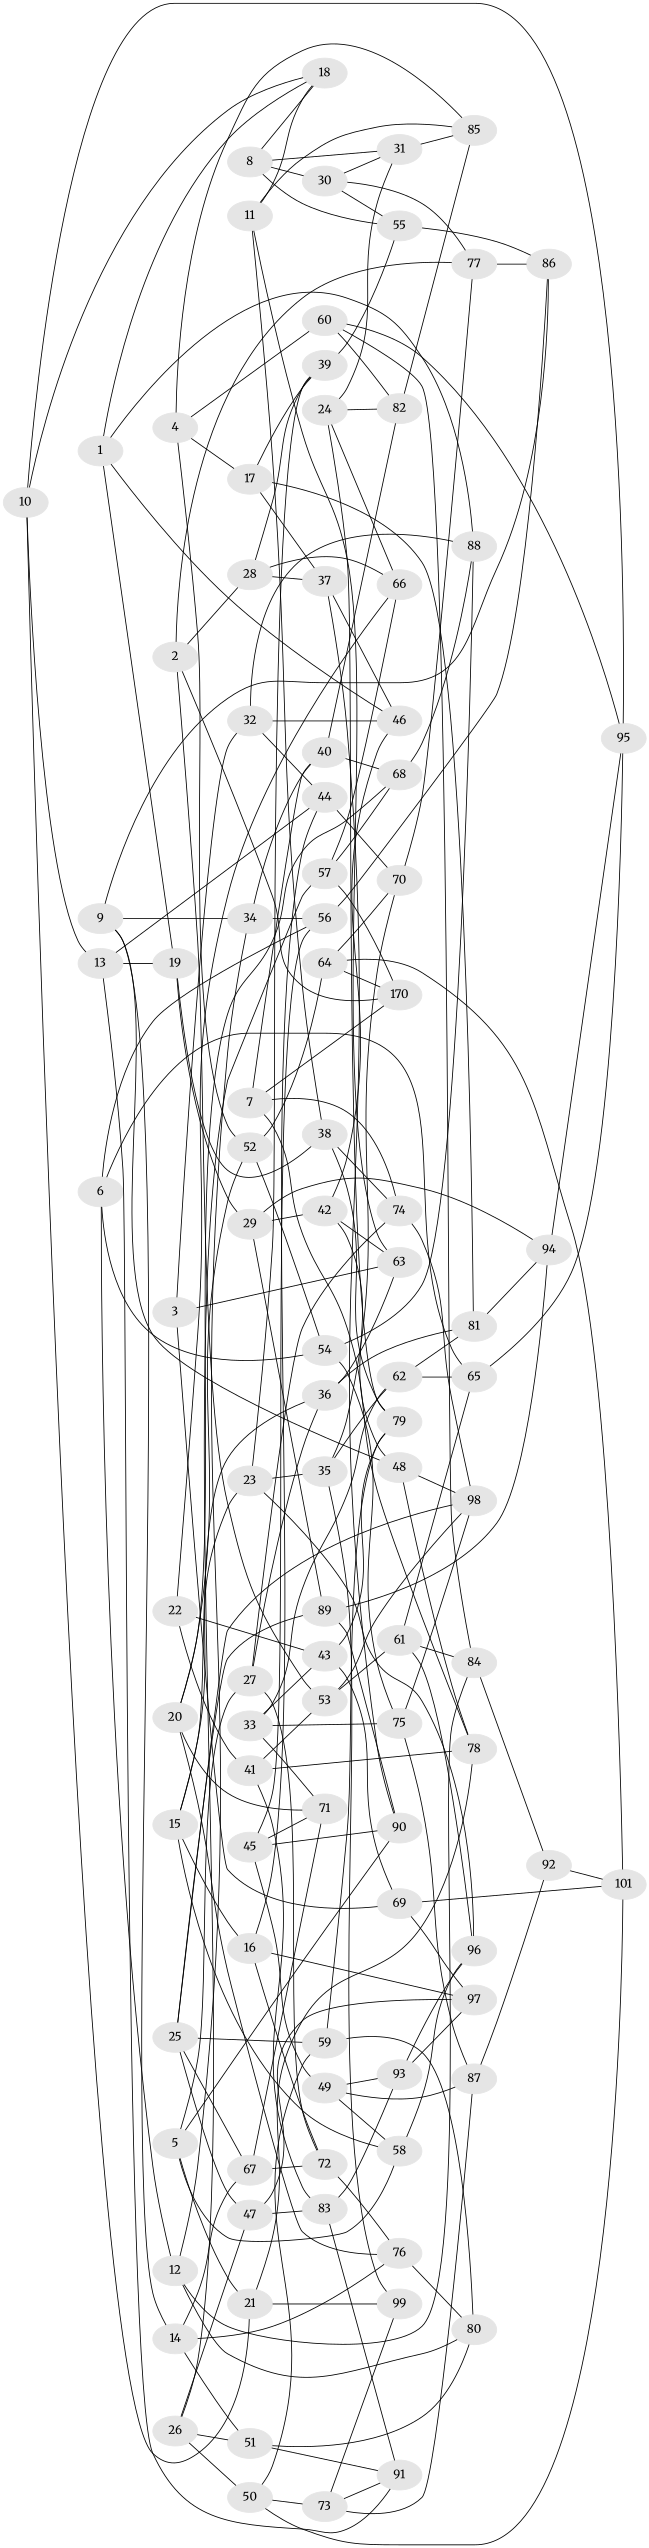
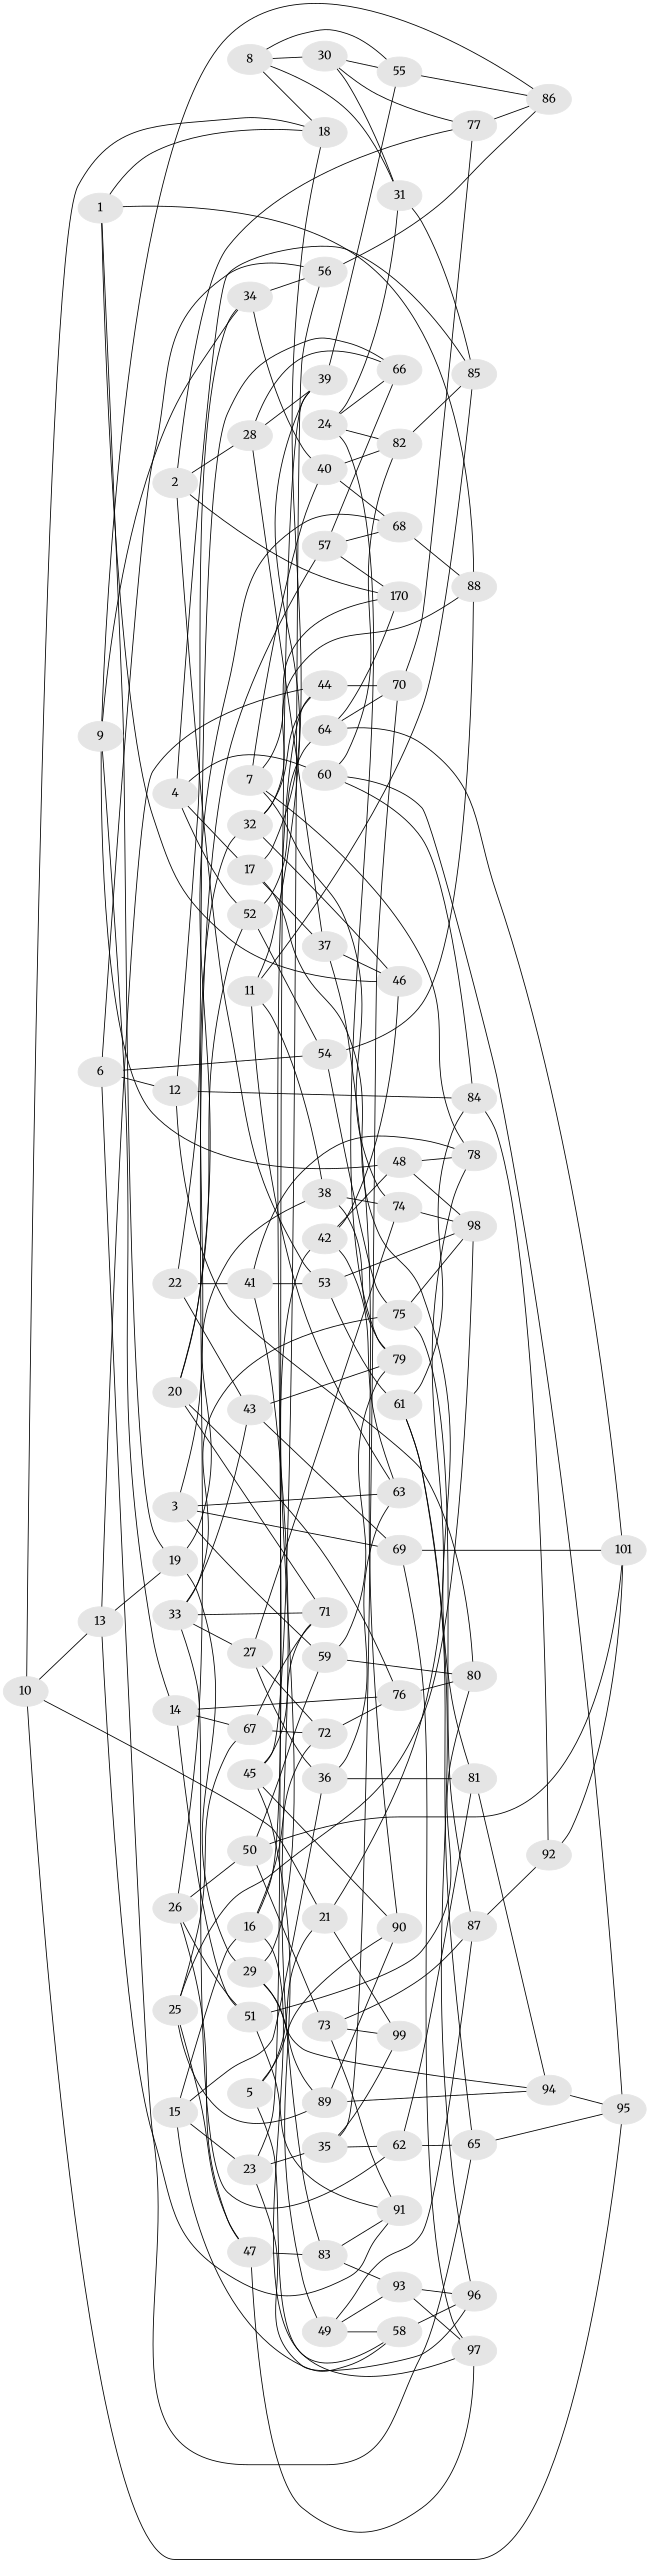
(205, 1910) -> (215, 1635)
(255, 2040) -> (248, 1584)
